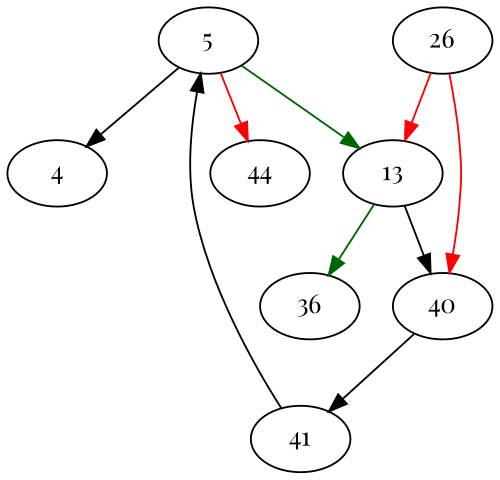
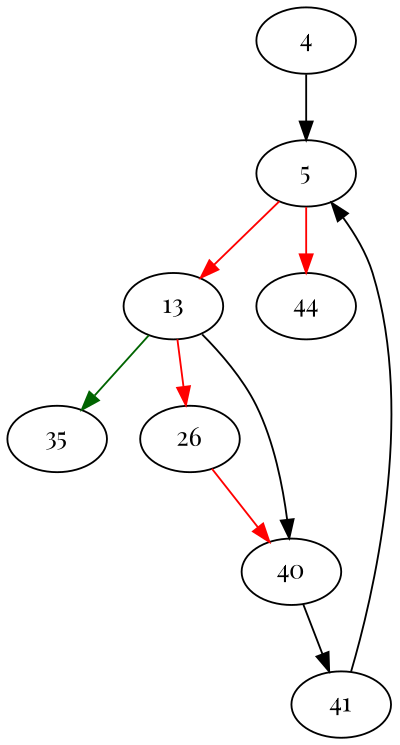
(421, 98) -> (180, 363)
(140, 101) -> (306, 98)
(292, 101) -> (247, 233)
(310, 306) -> (57, 439)
